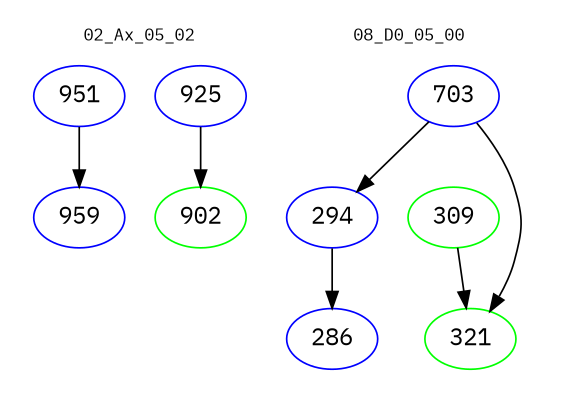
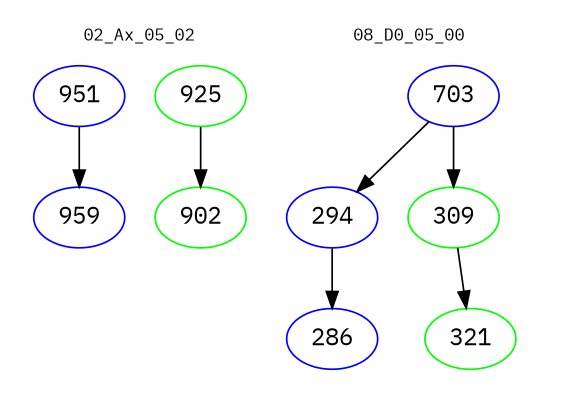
(201, 96) -> (201, 96)
(519, 206) -> (454, 149)
